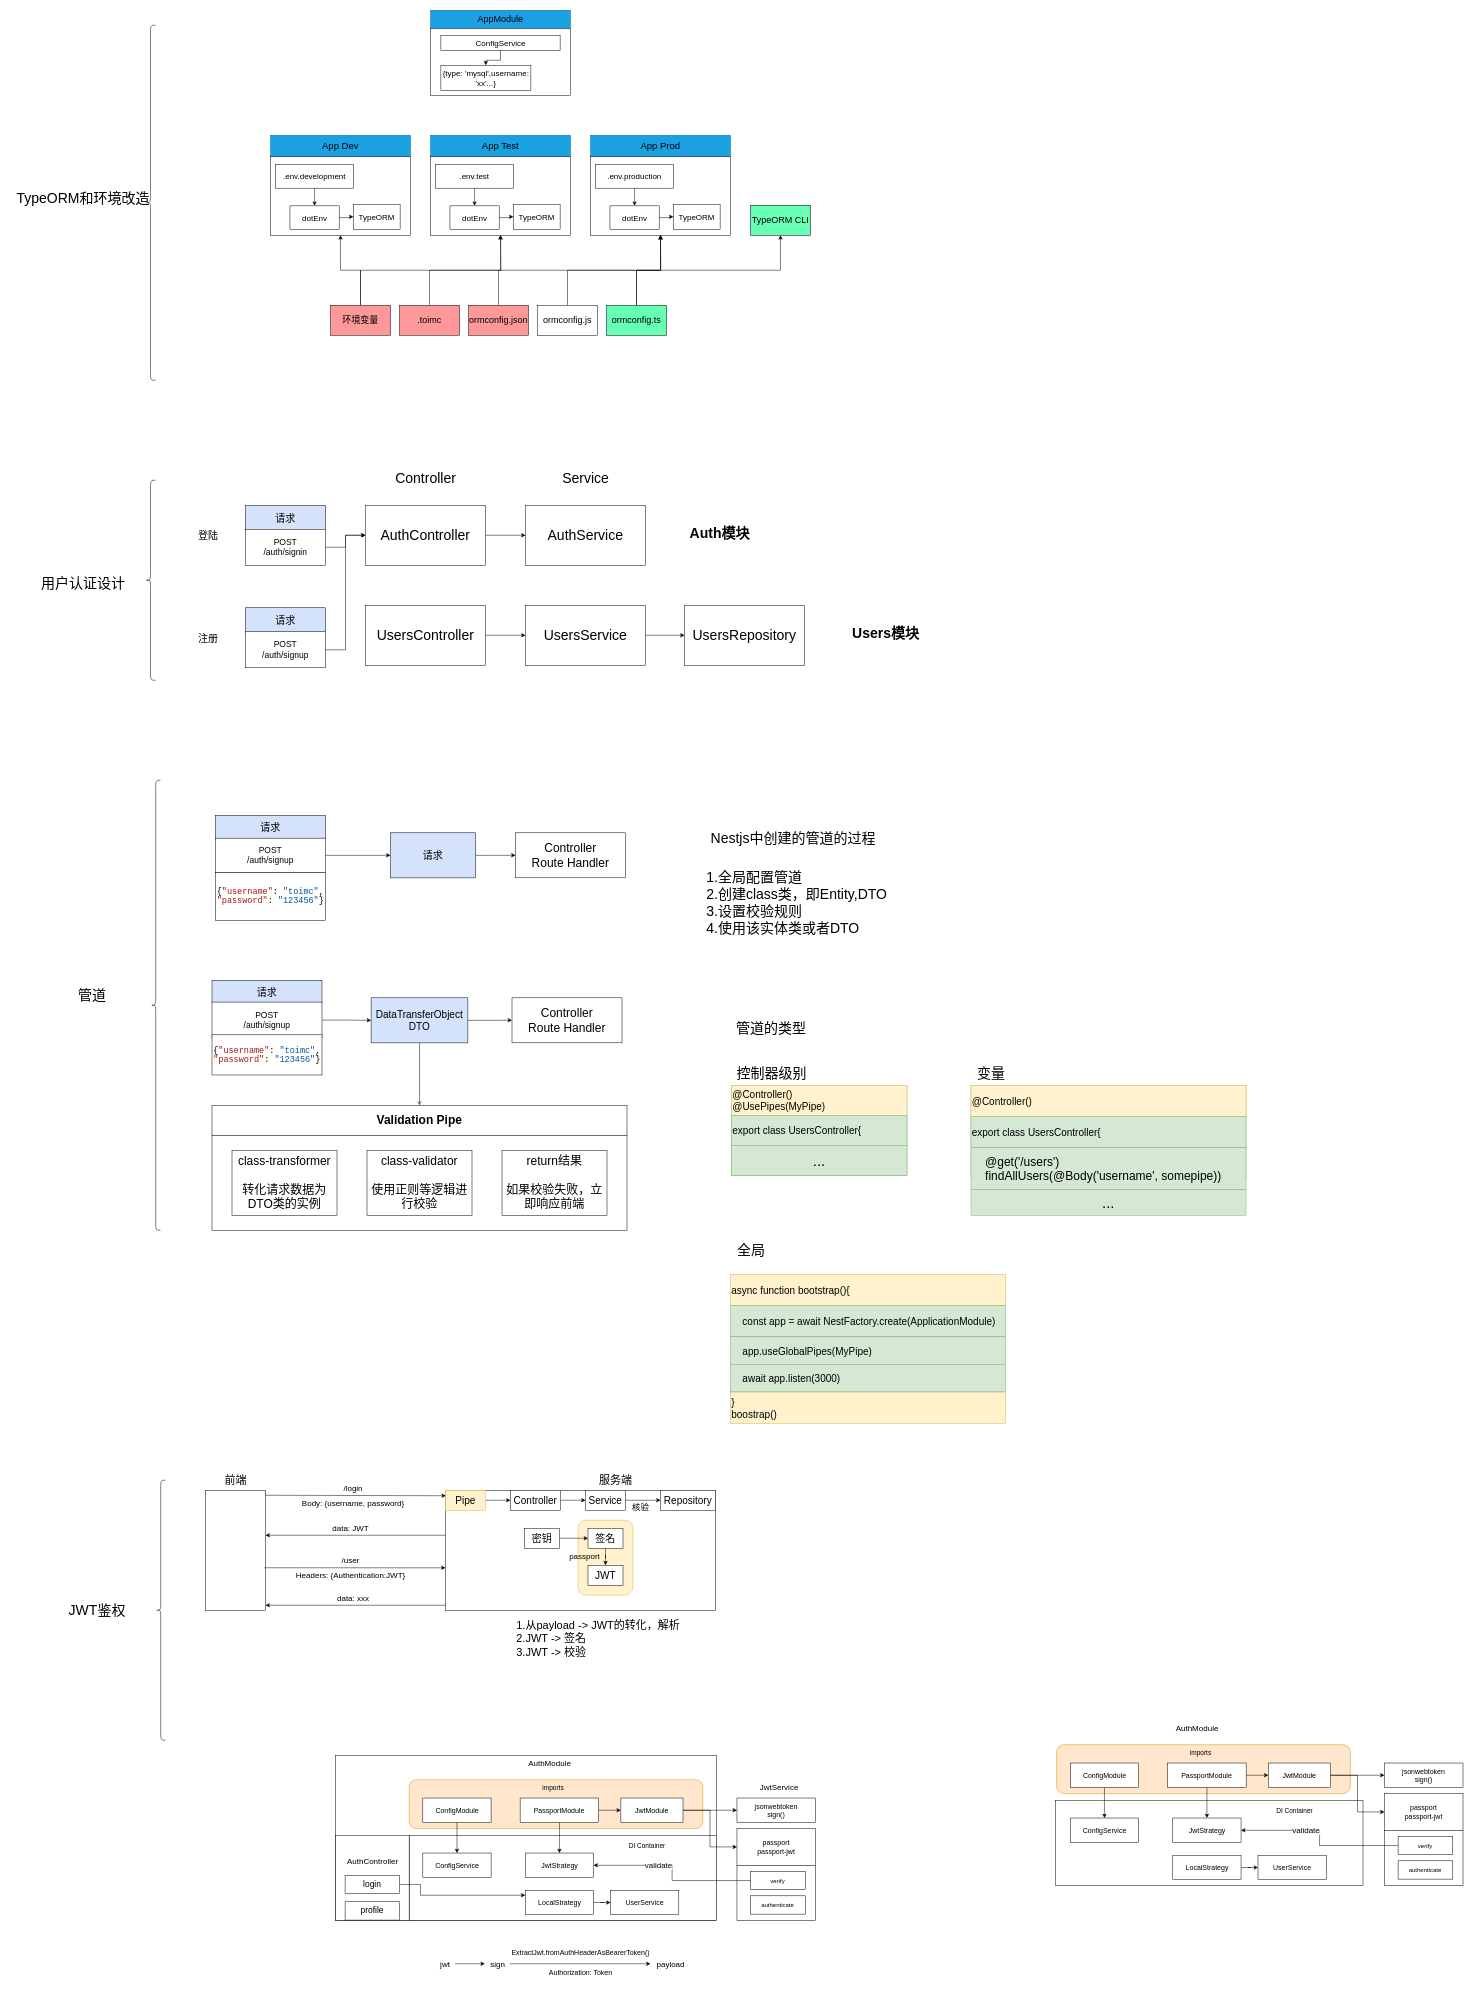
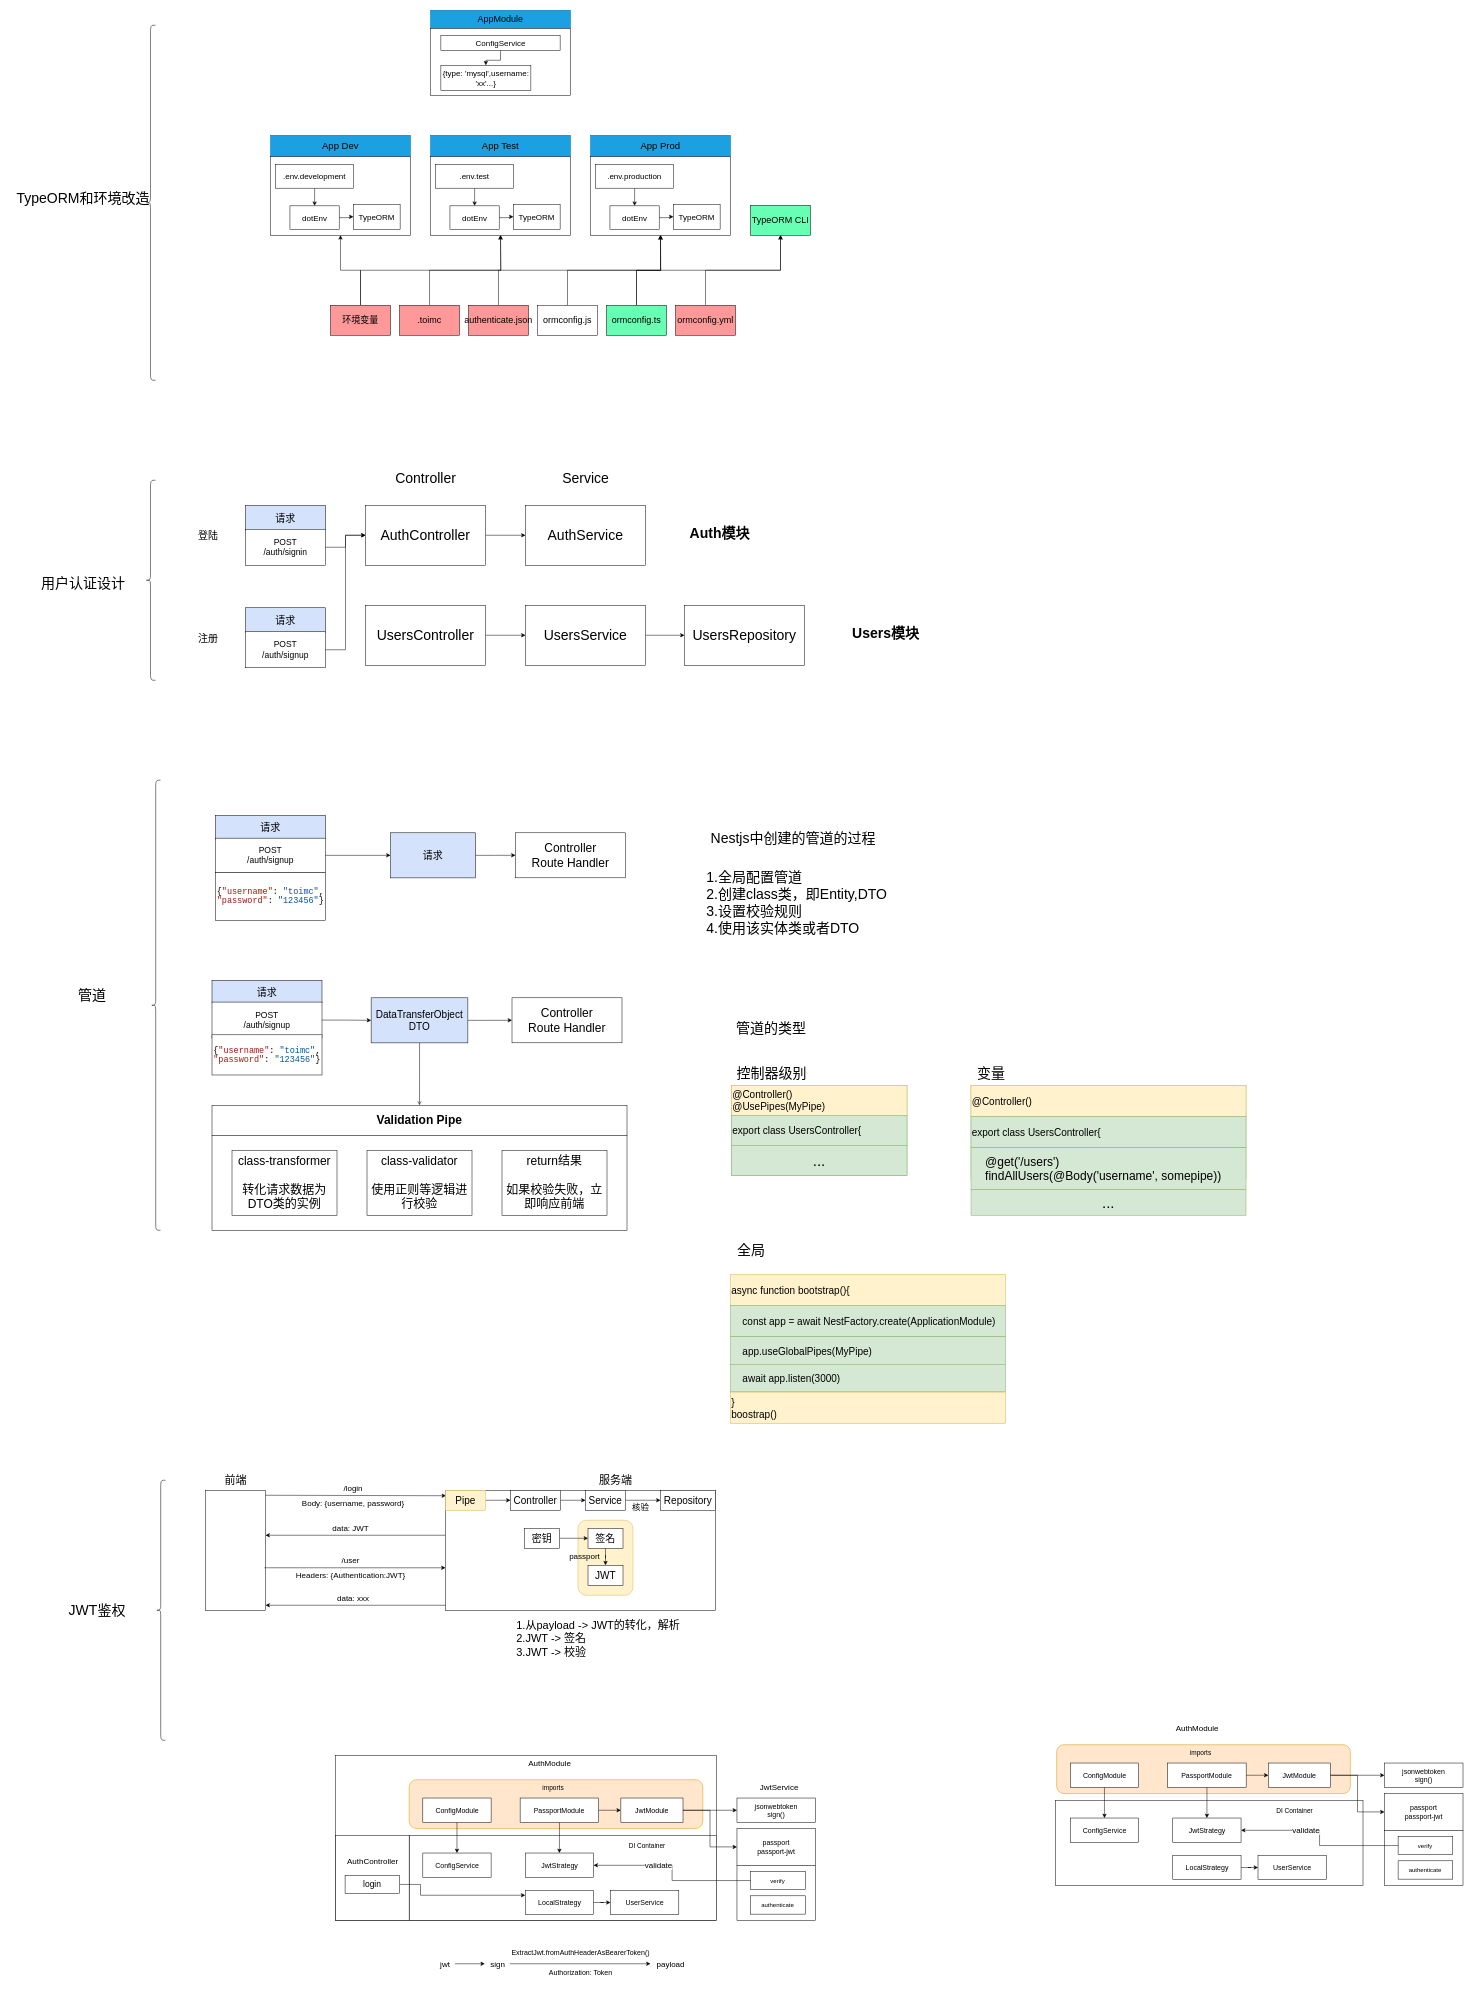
none -> (705, 289)
(498, 320) -> (498, 320)
none -> (705, 320)
(372, 1911) -> none
